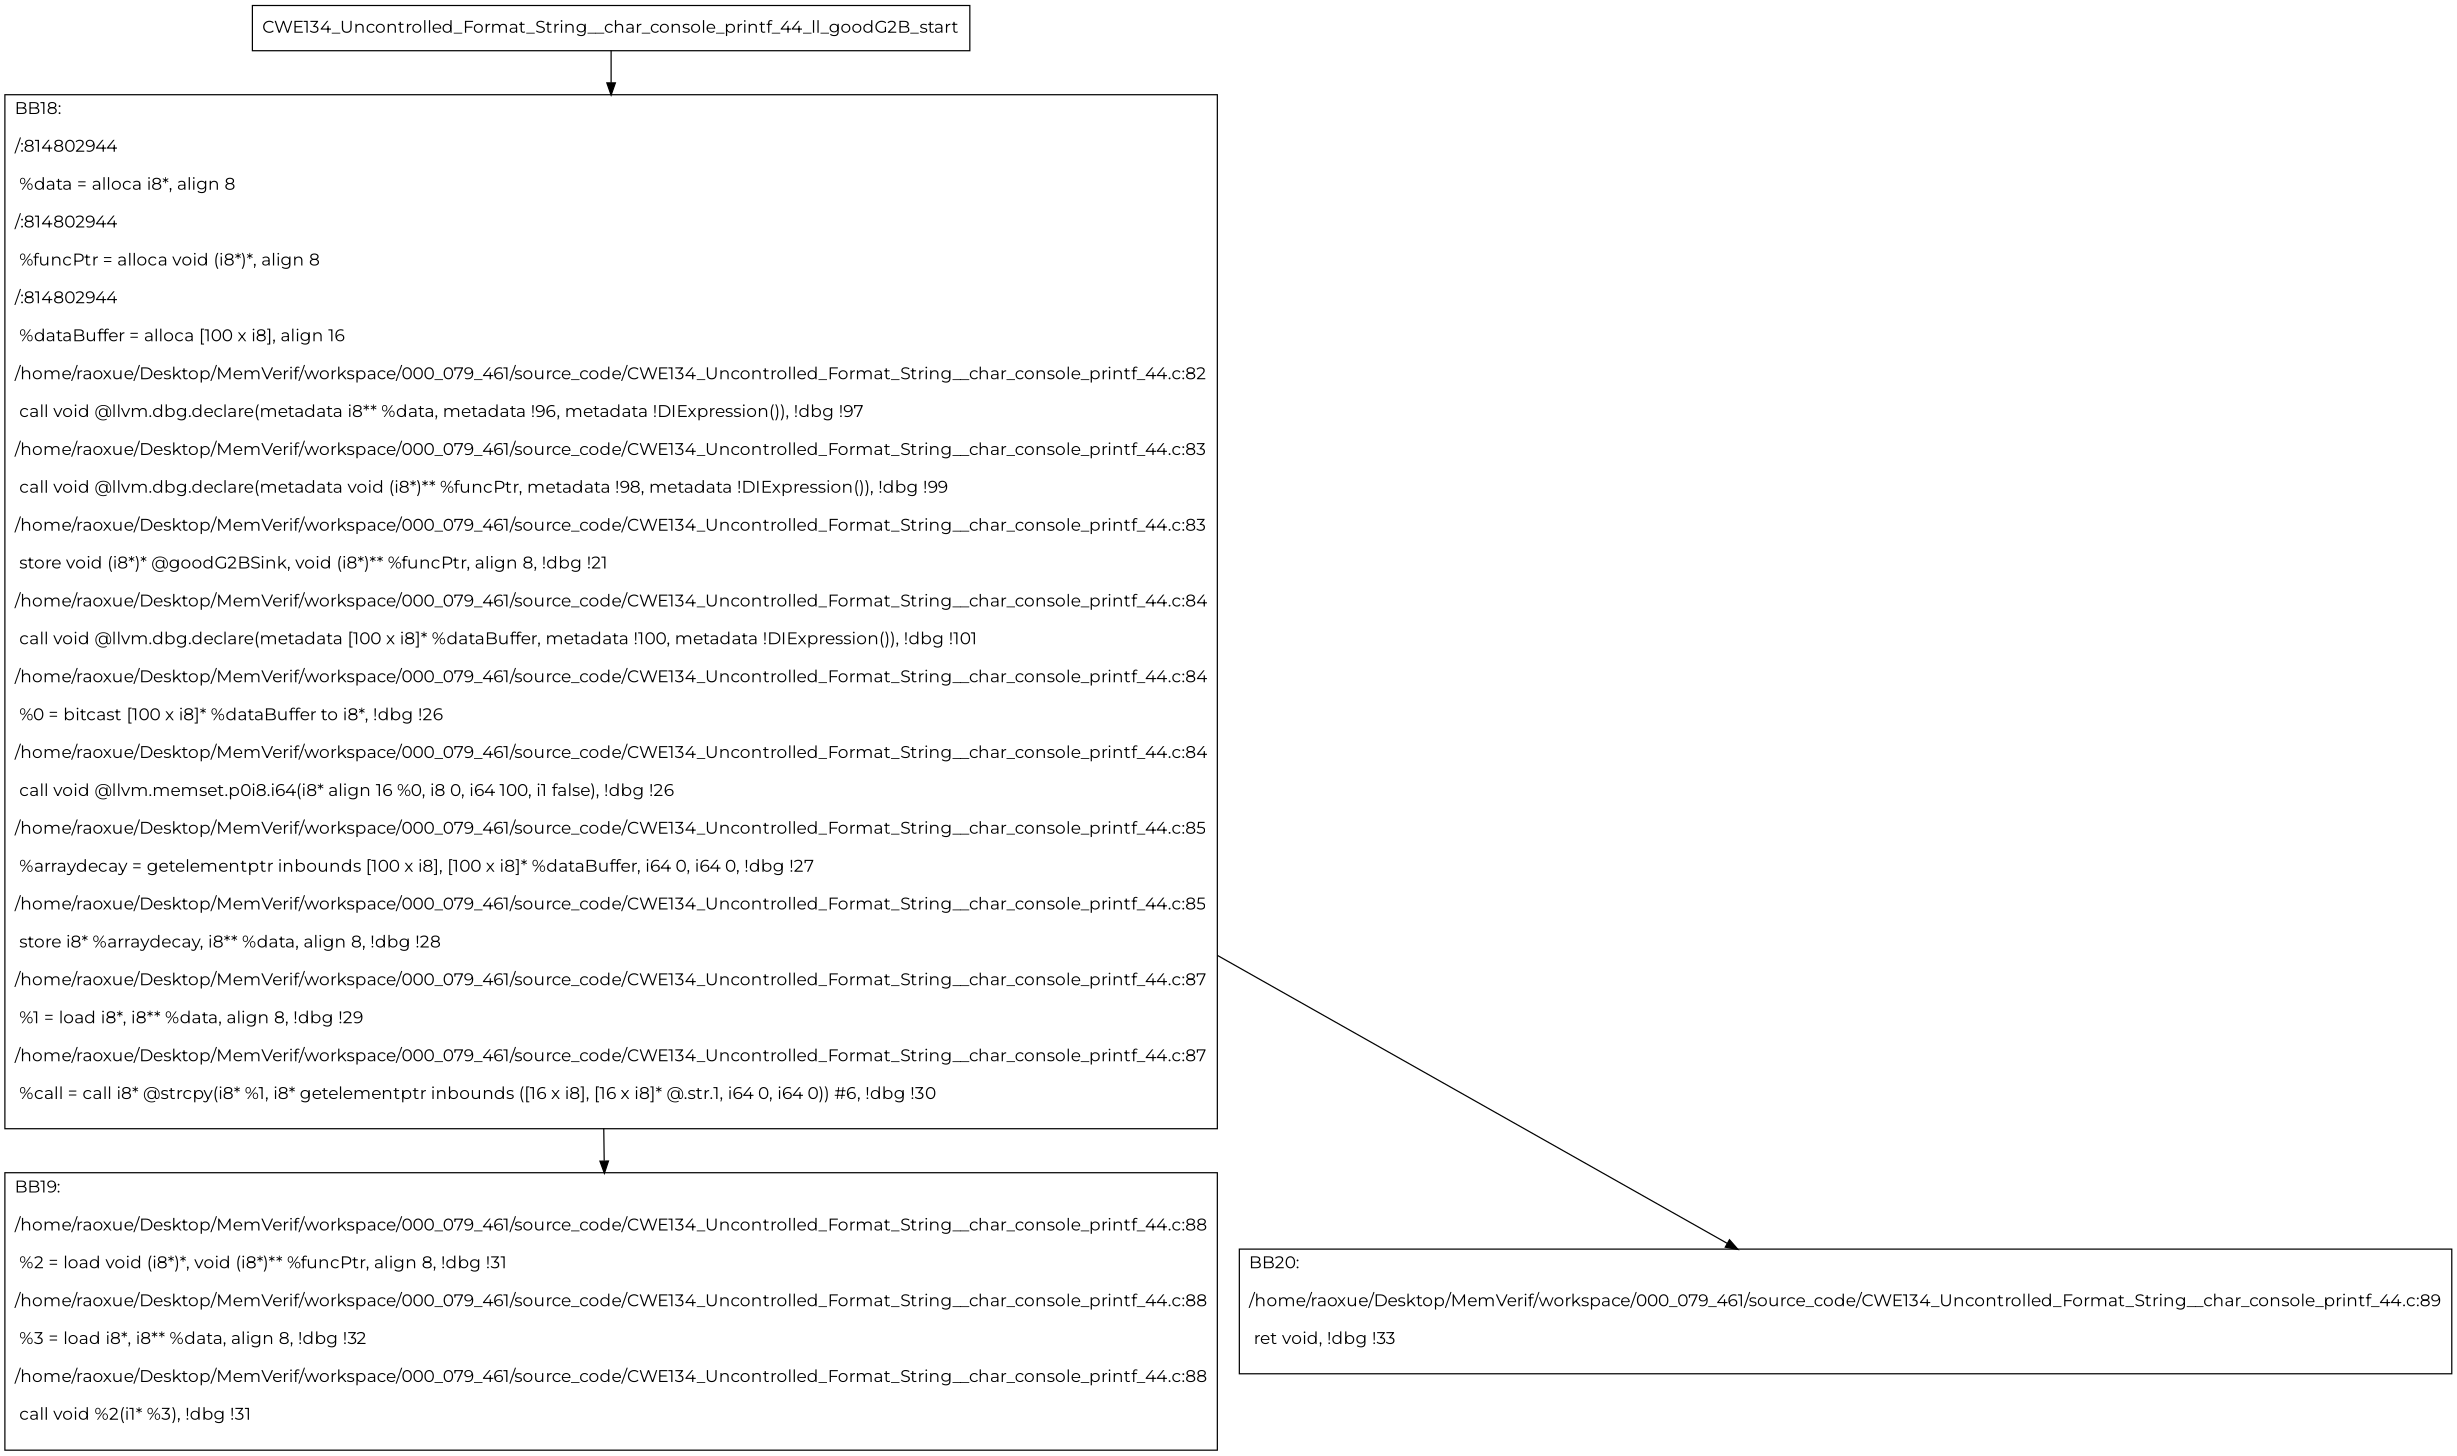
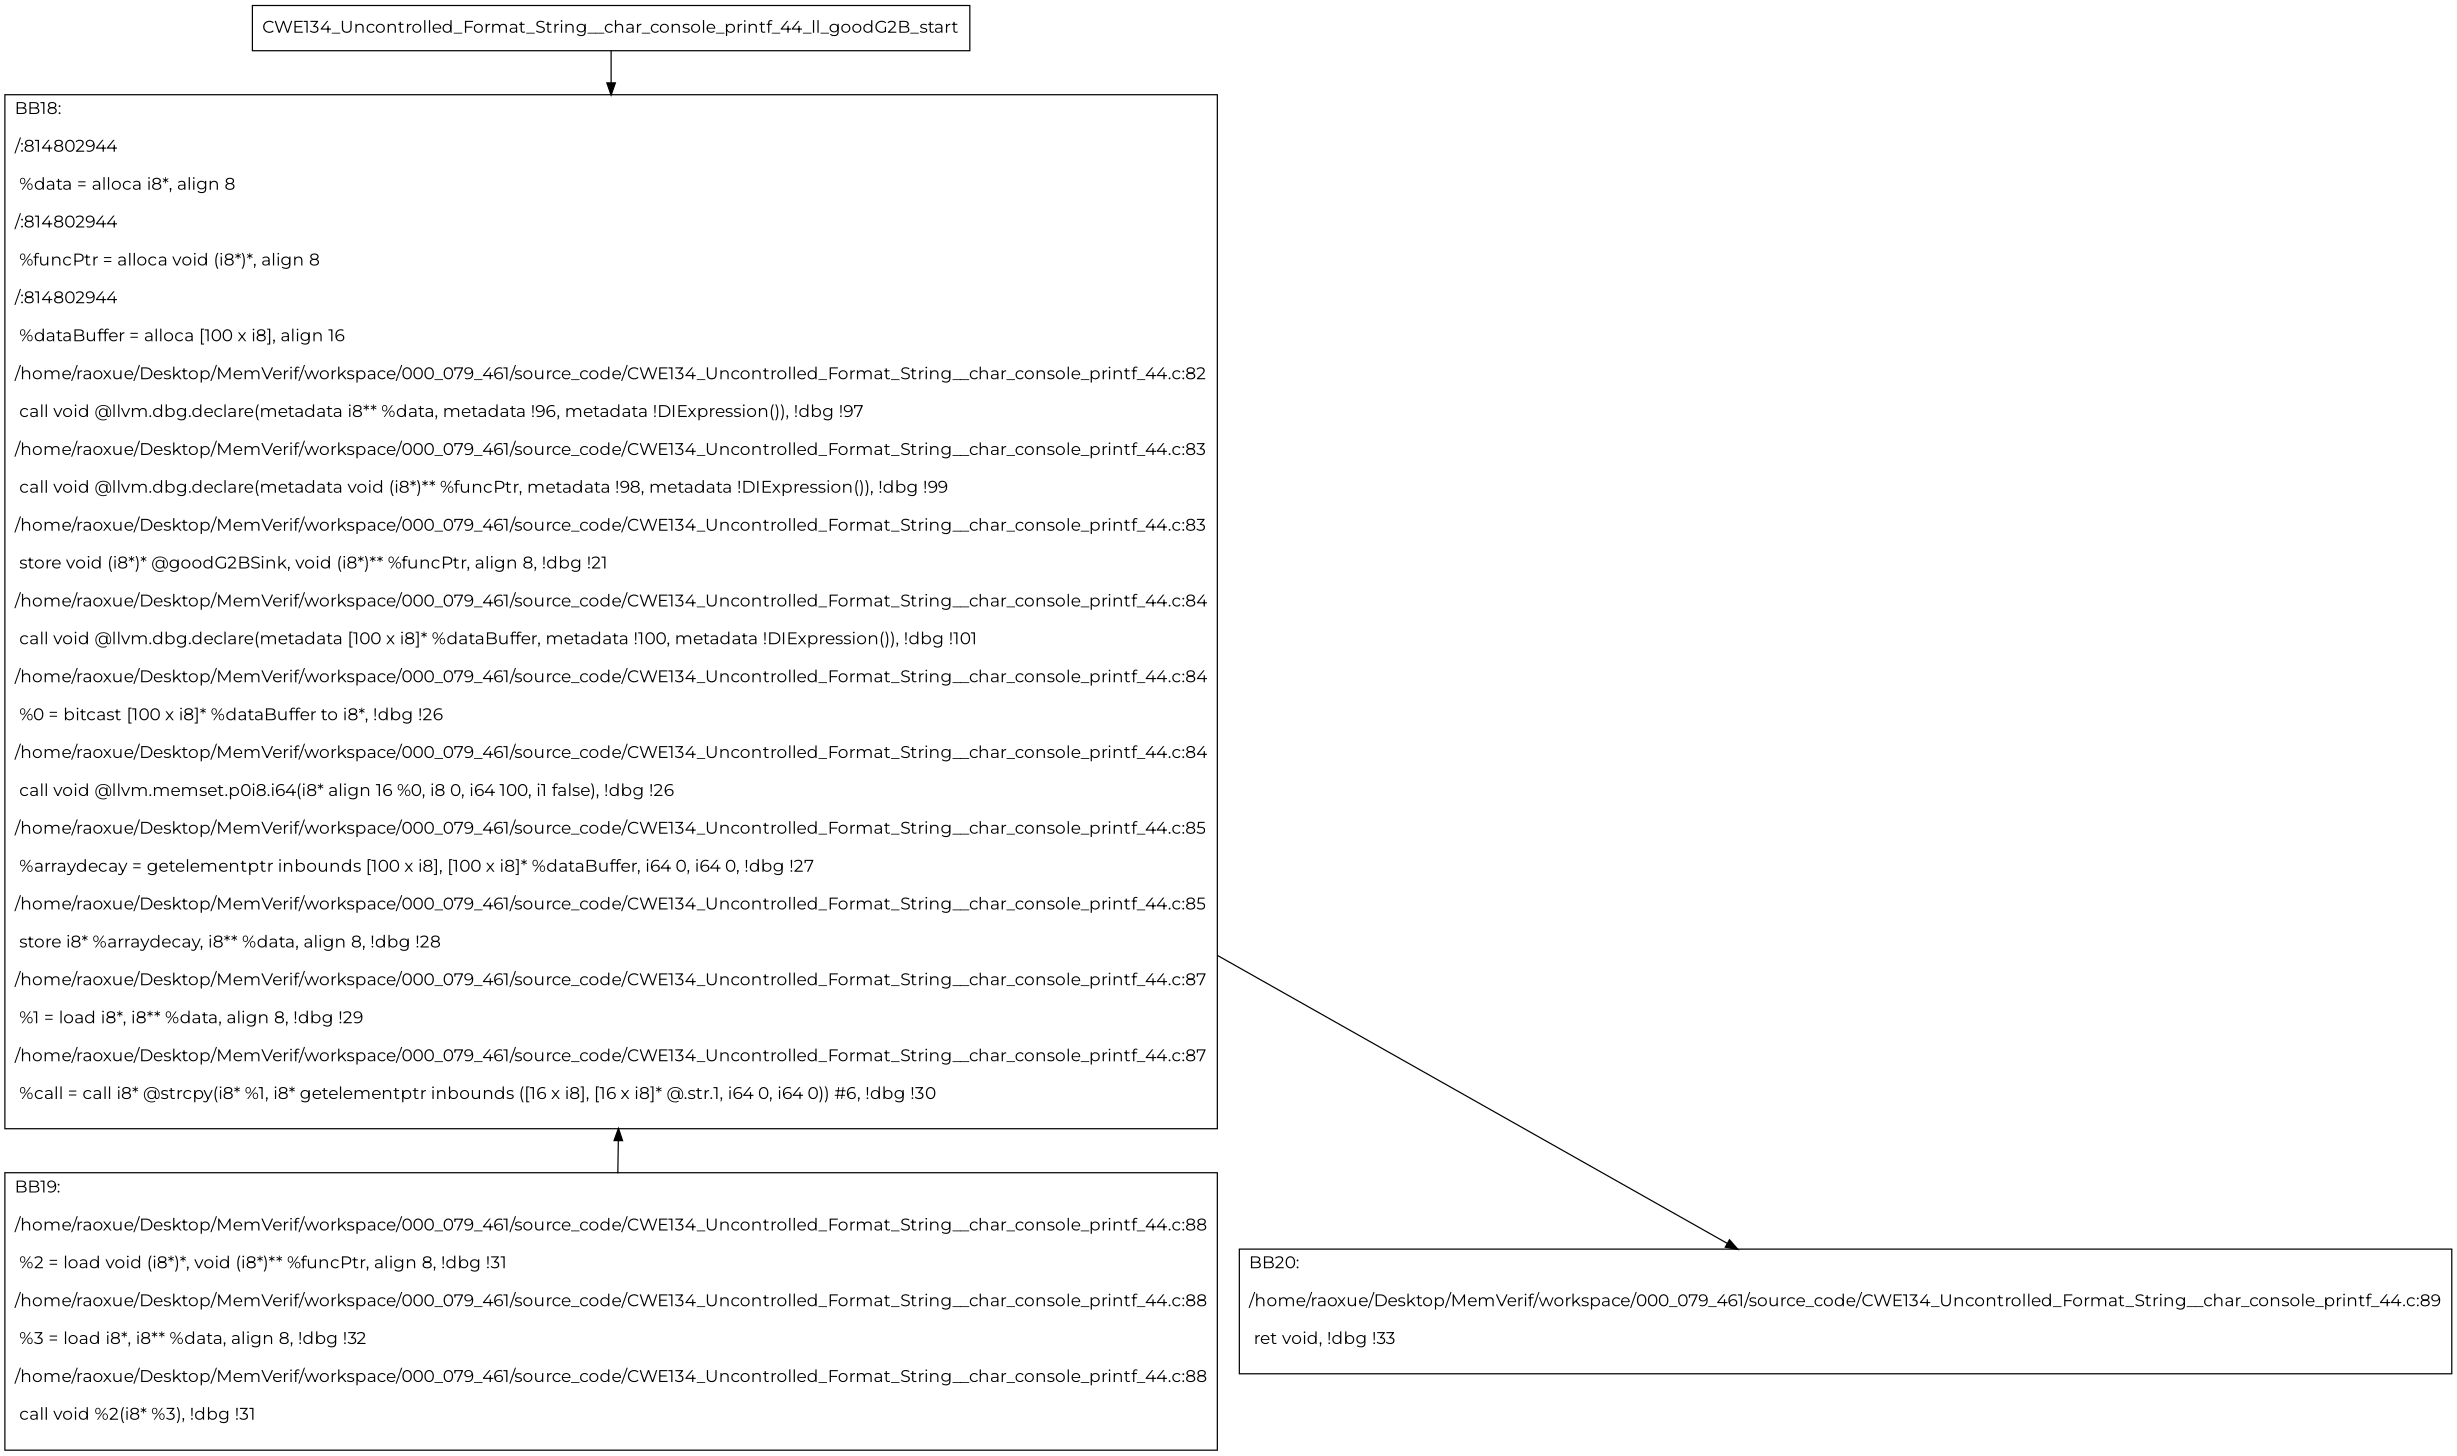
(604, 1145) -> (618, 1157)
(133, 1415) -> (136, 1415)
